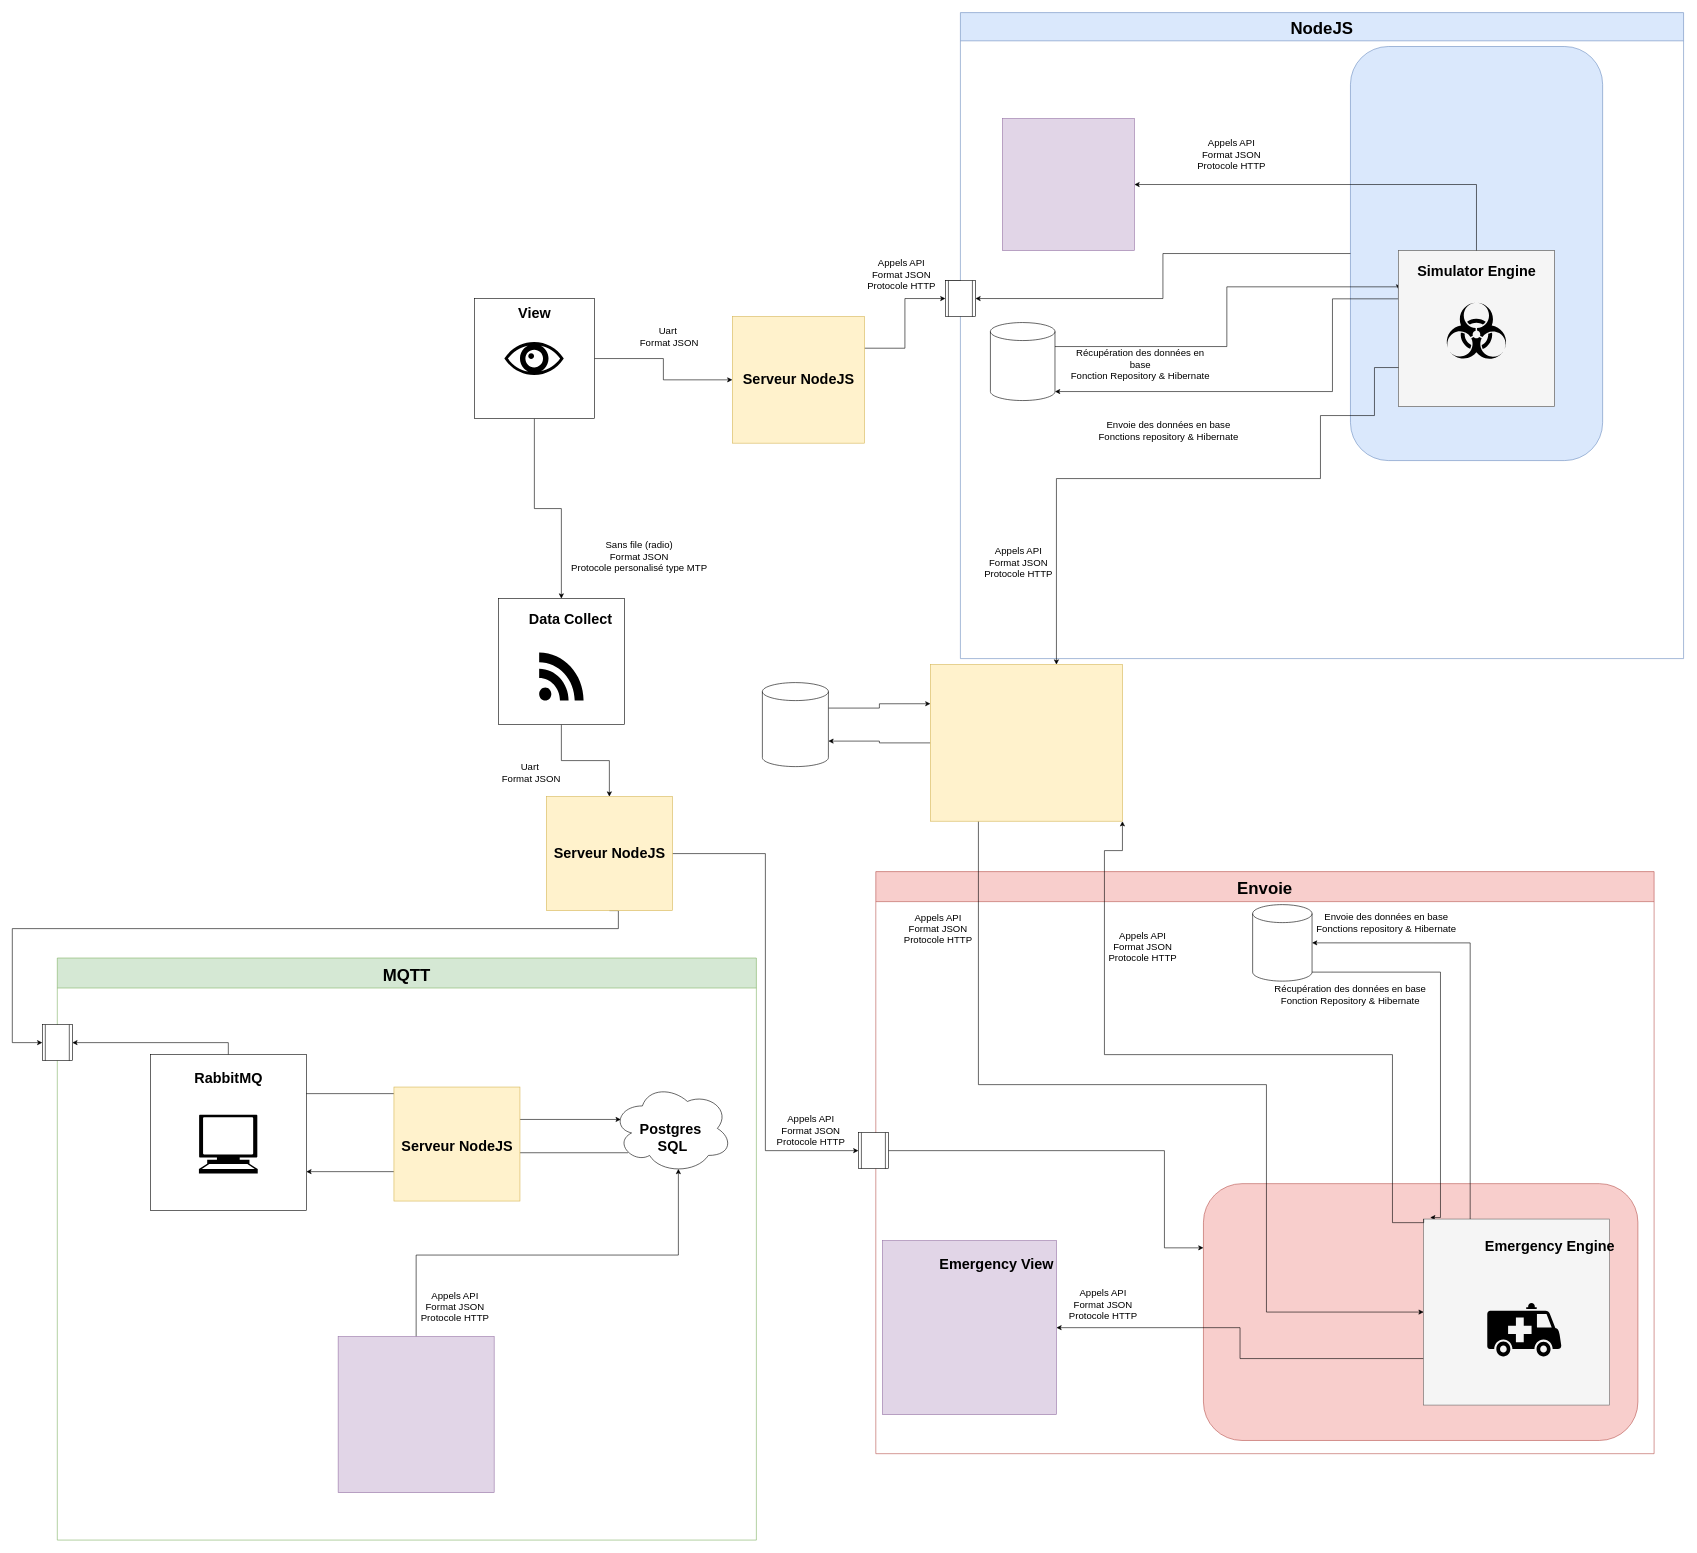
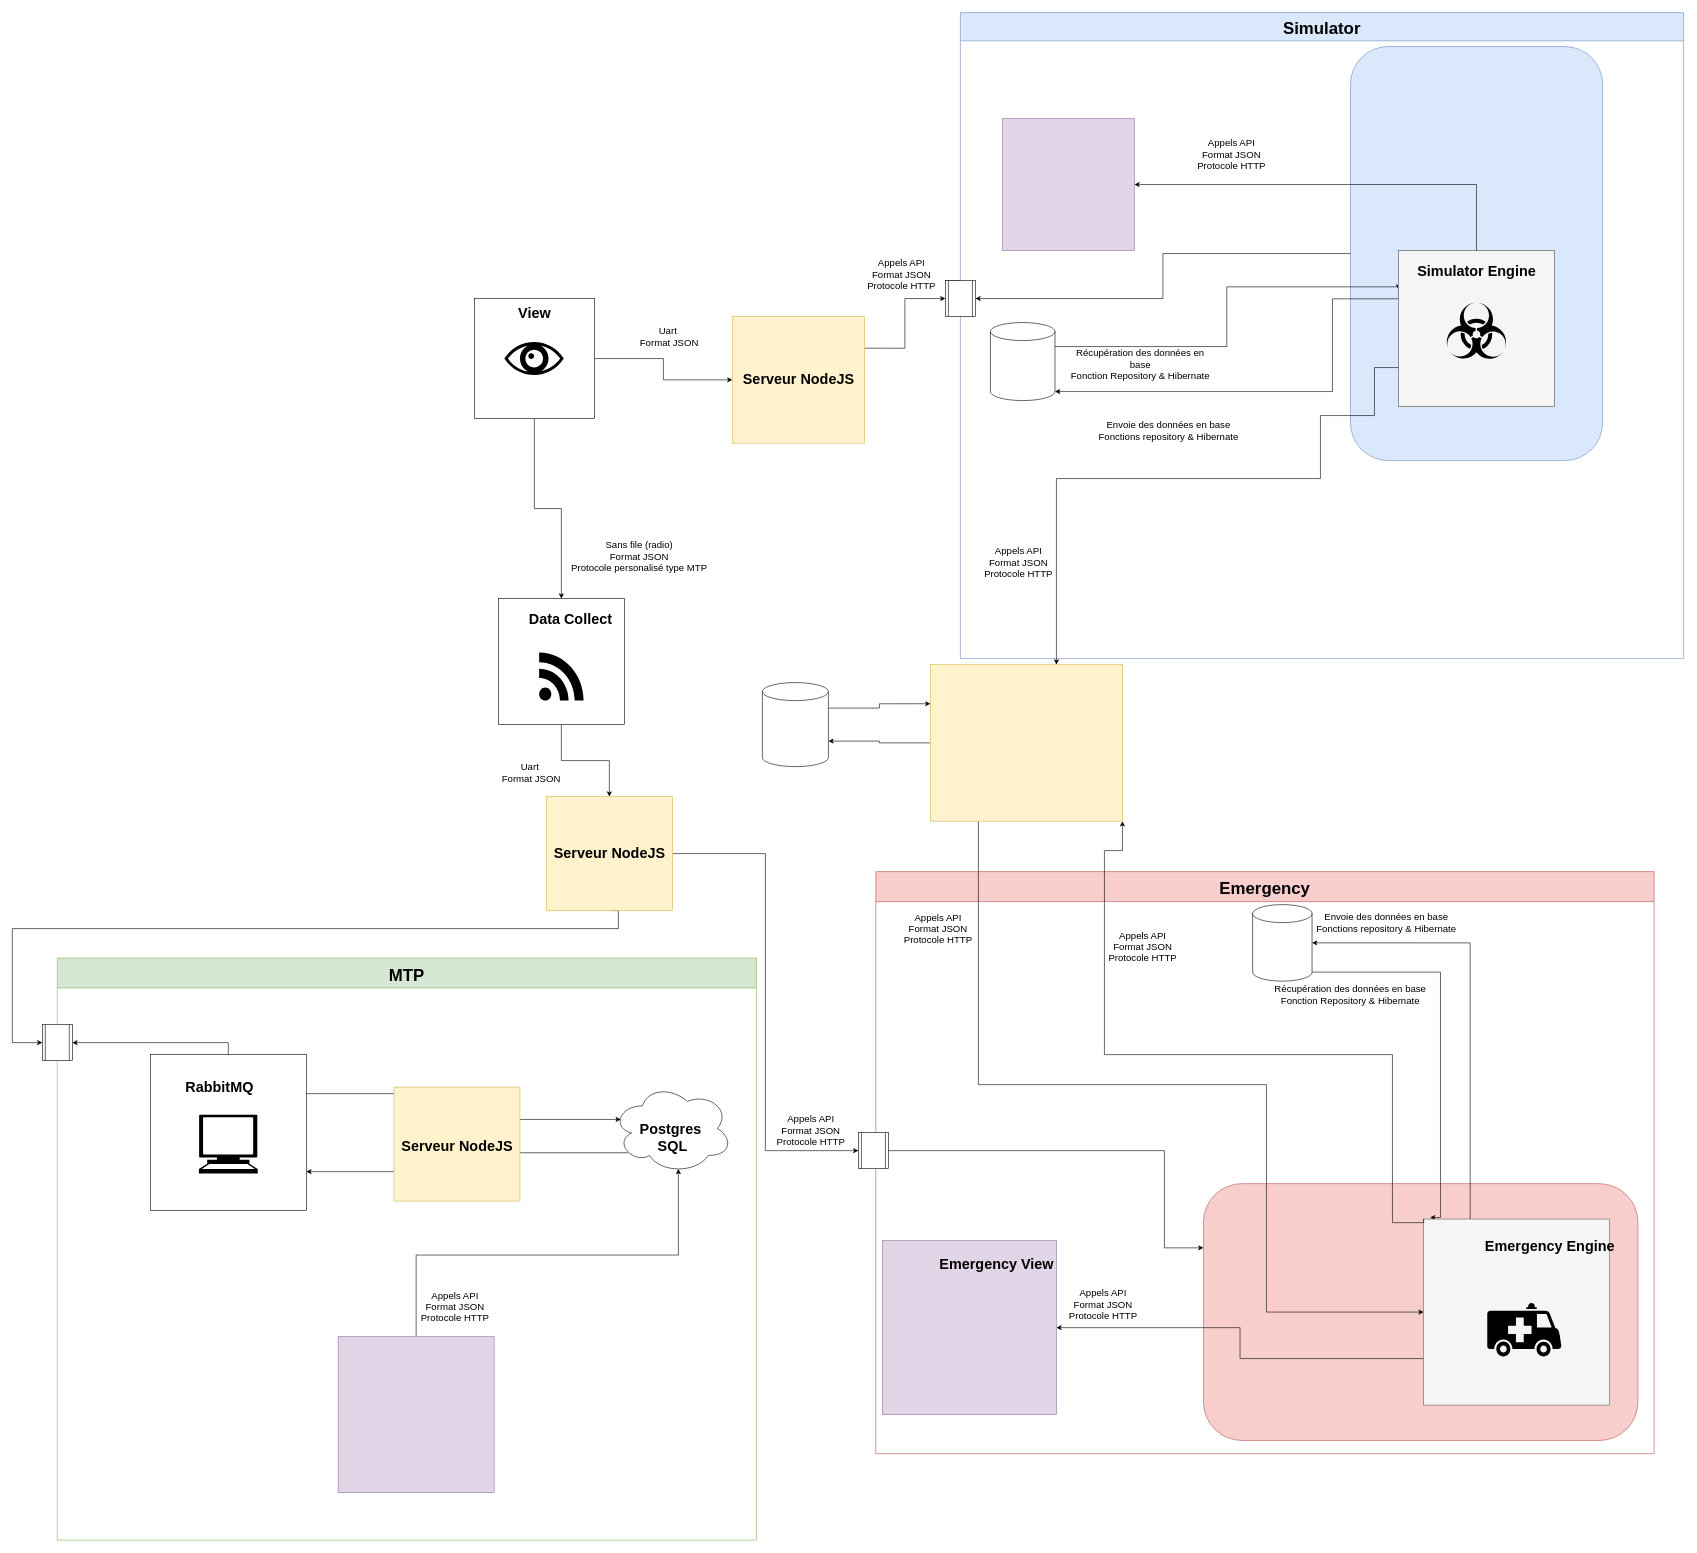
(1322, 29) -> (1322, 29)
(1265, 888) -> (1265, 888)
(407, 975) -> (407, 975)
(228, 1079) -> (219, 1088)
